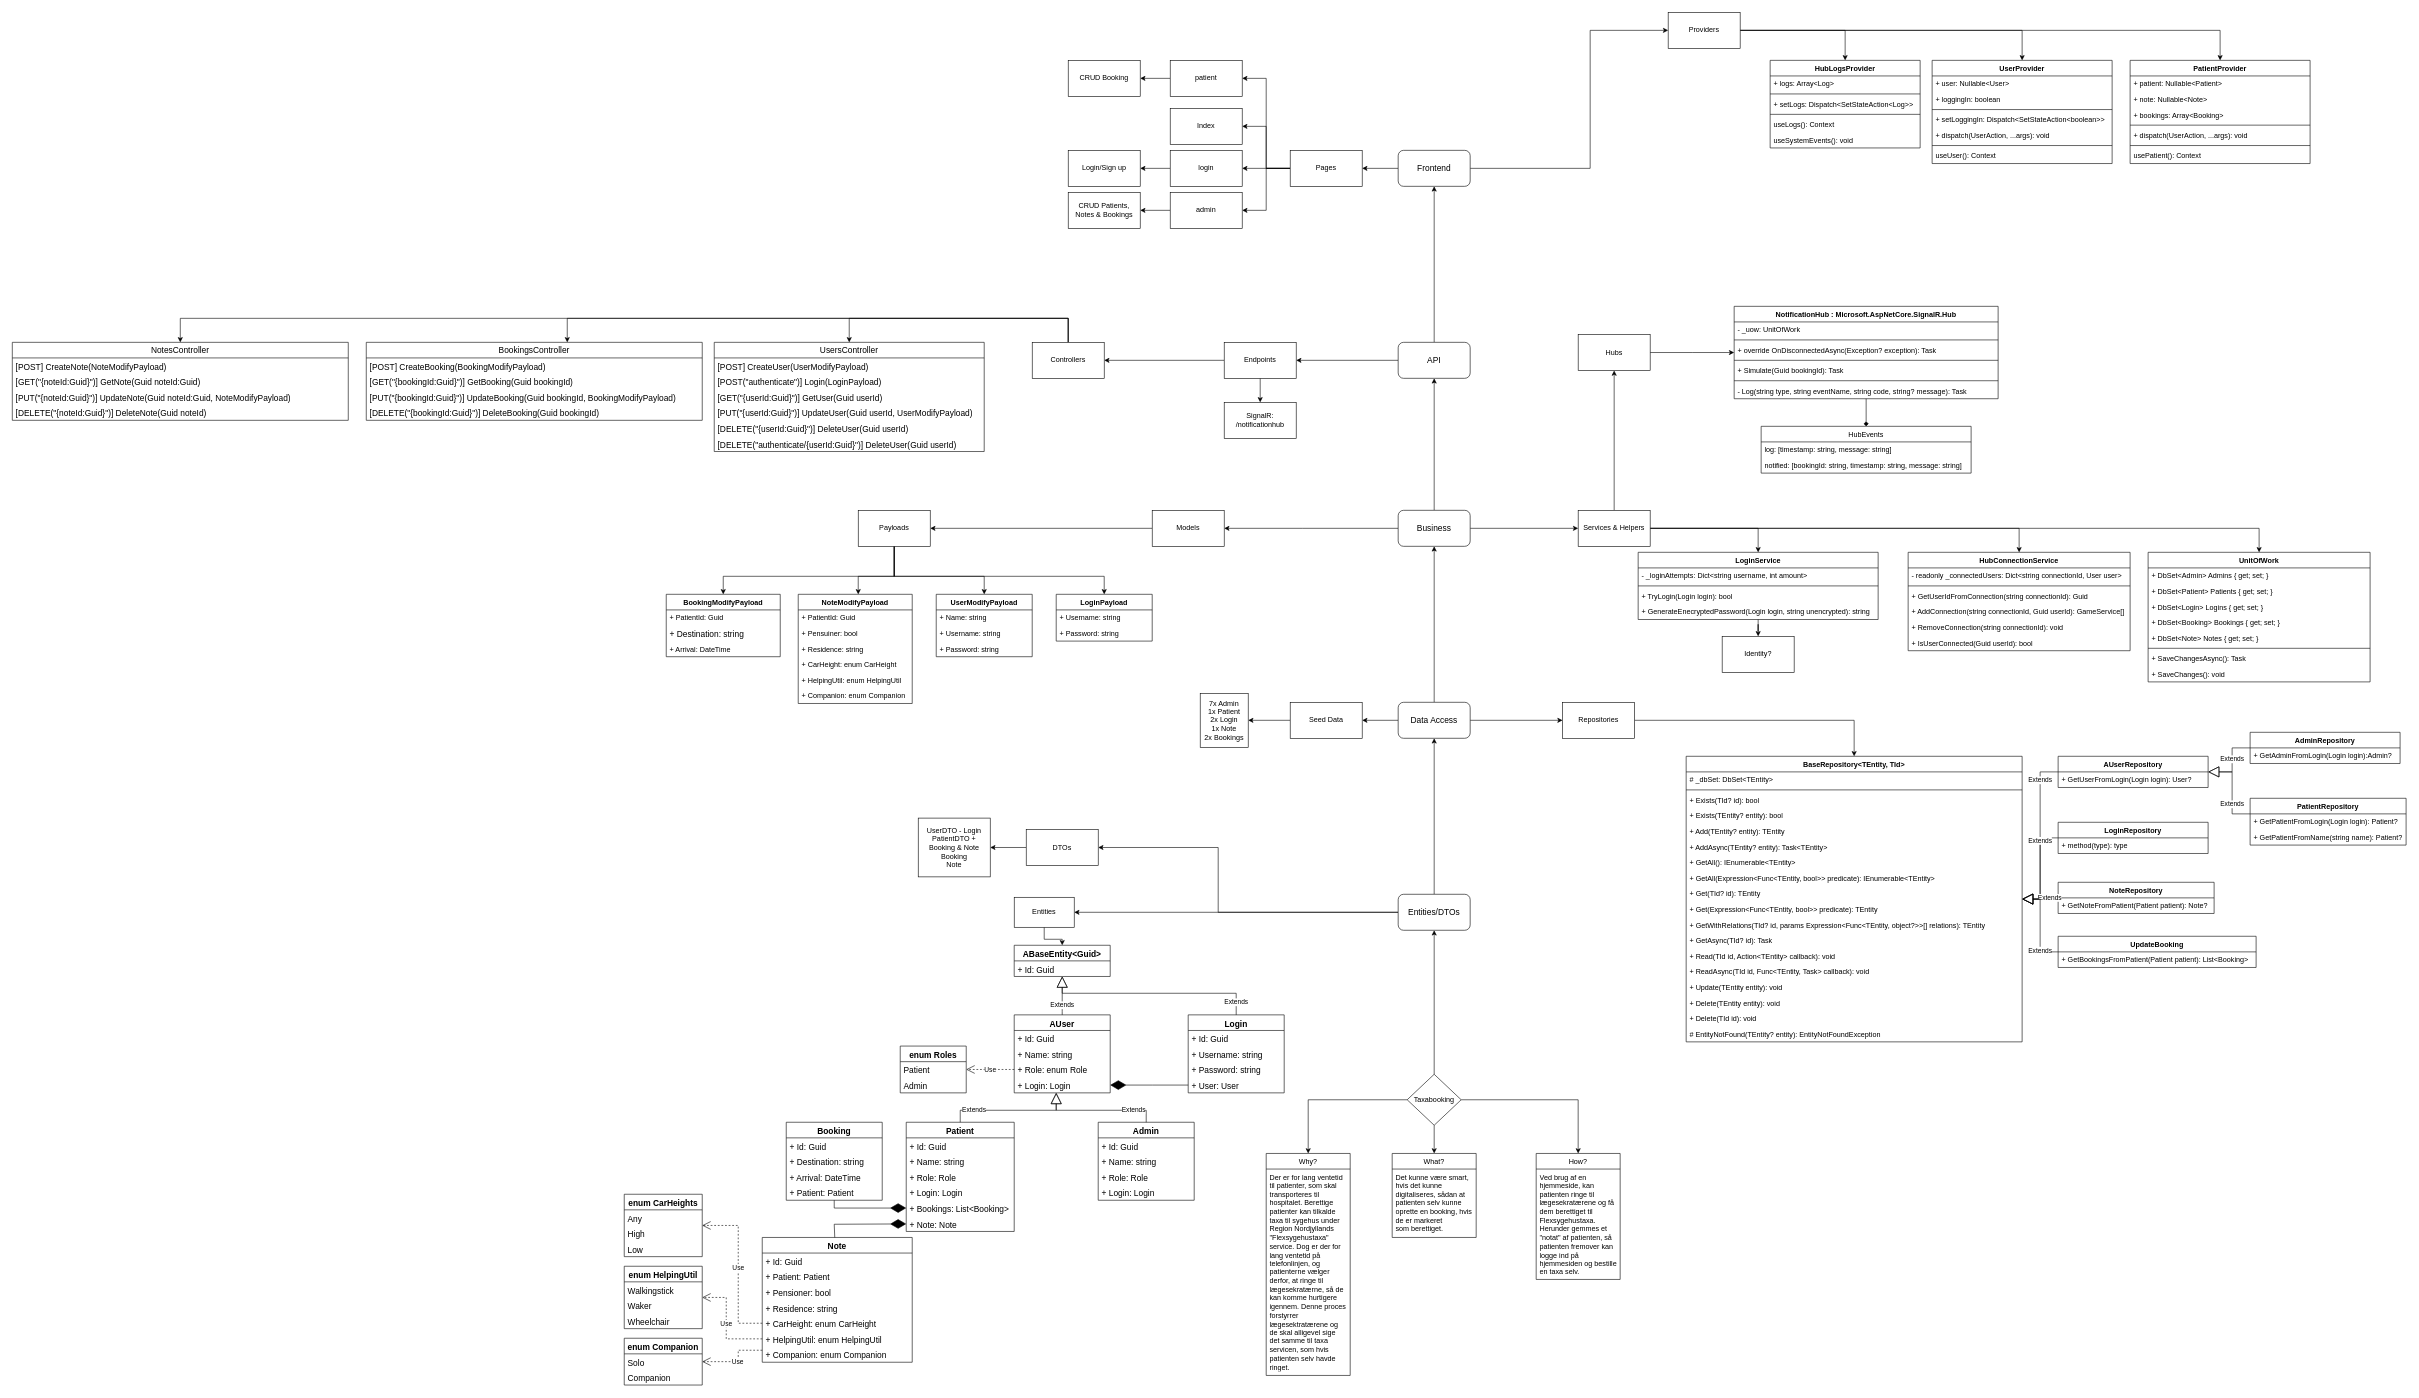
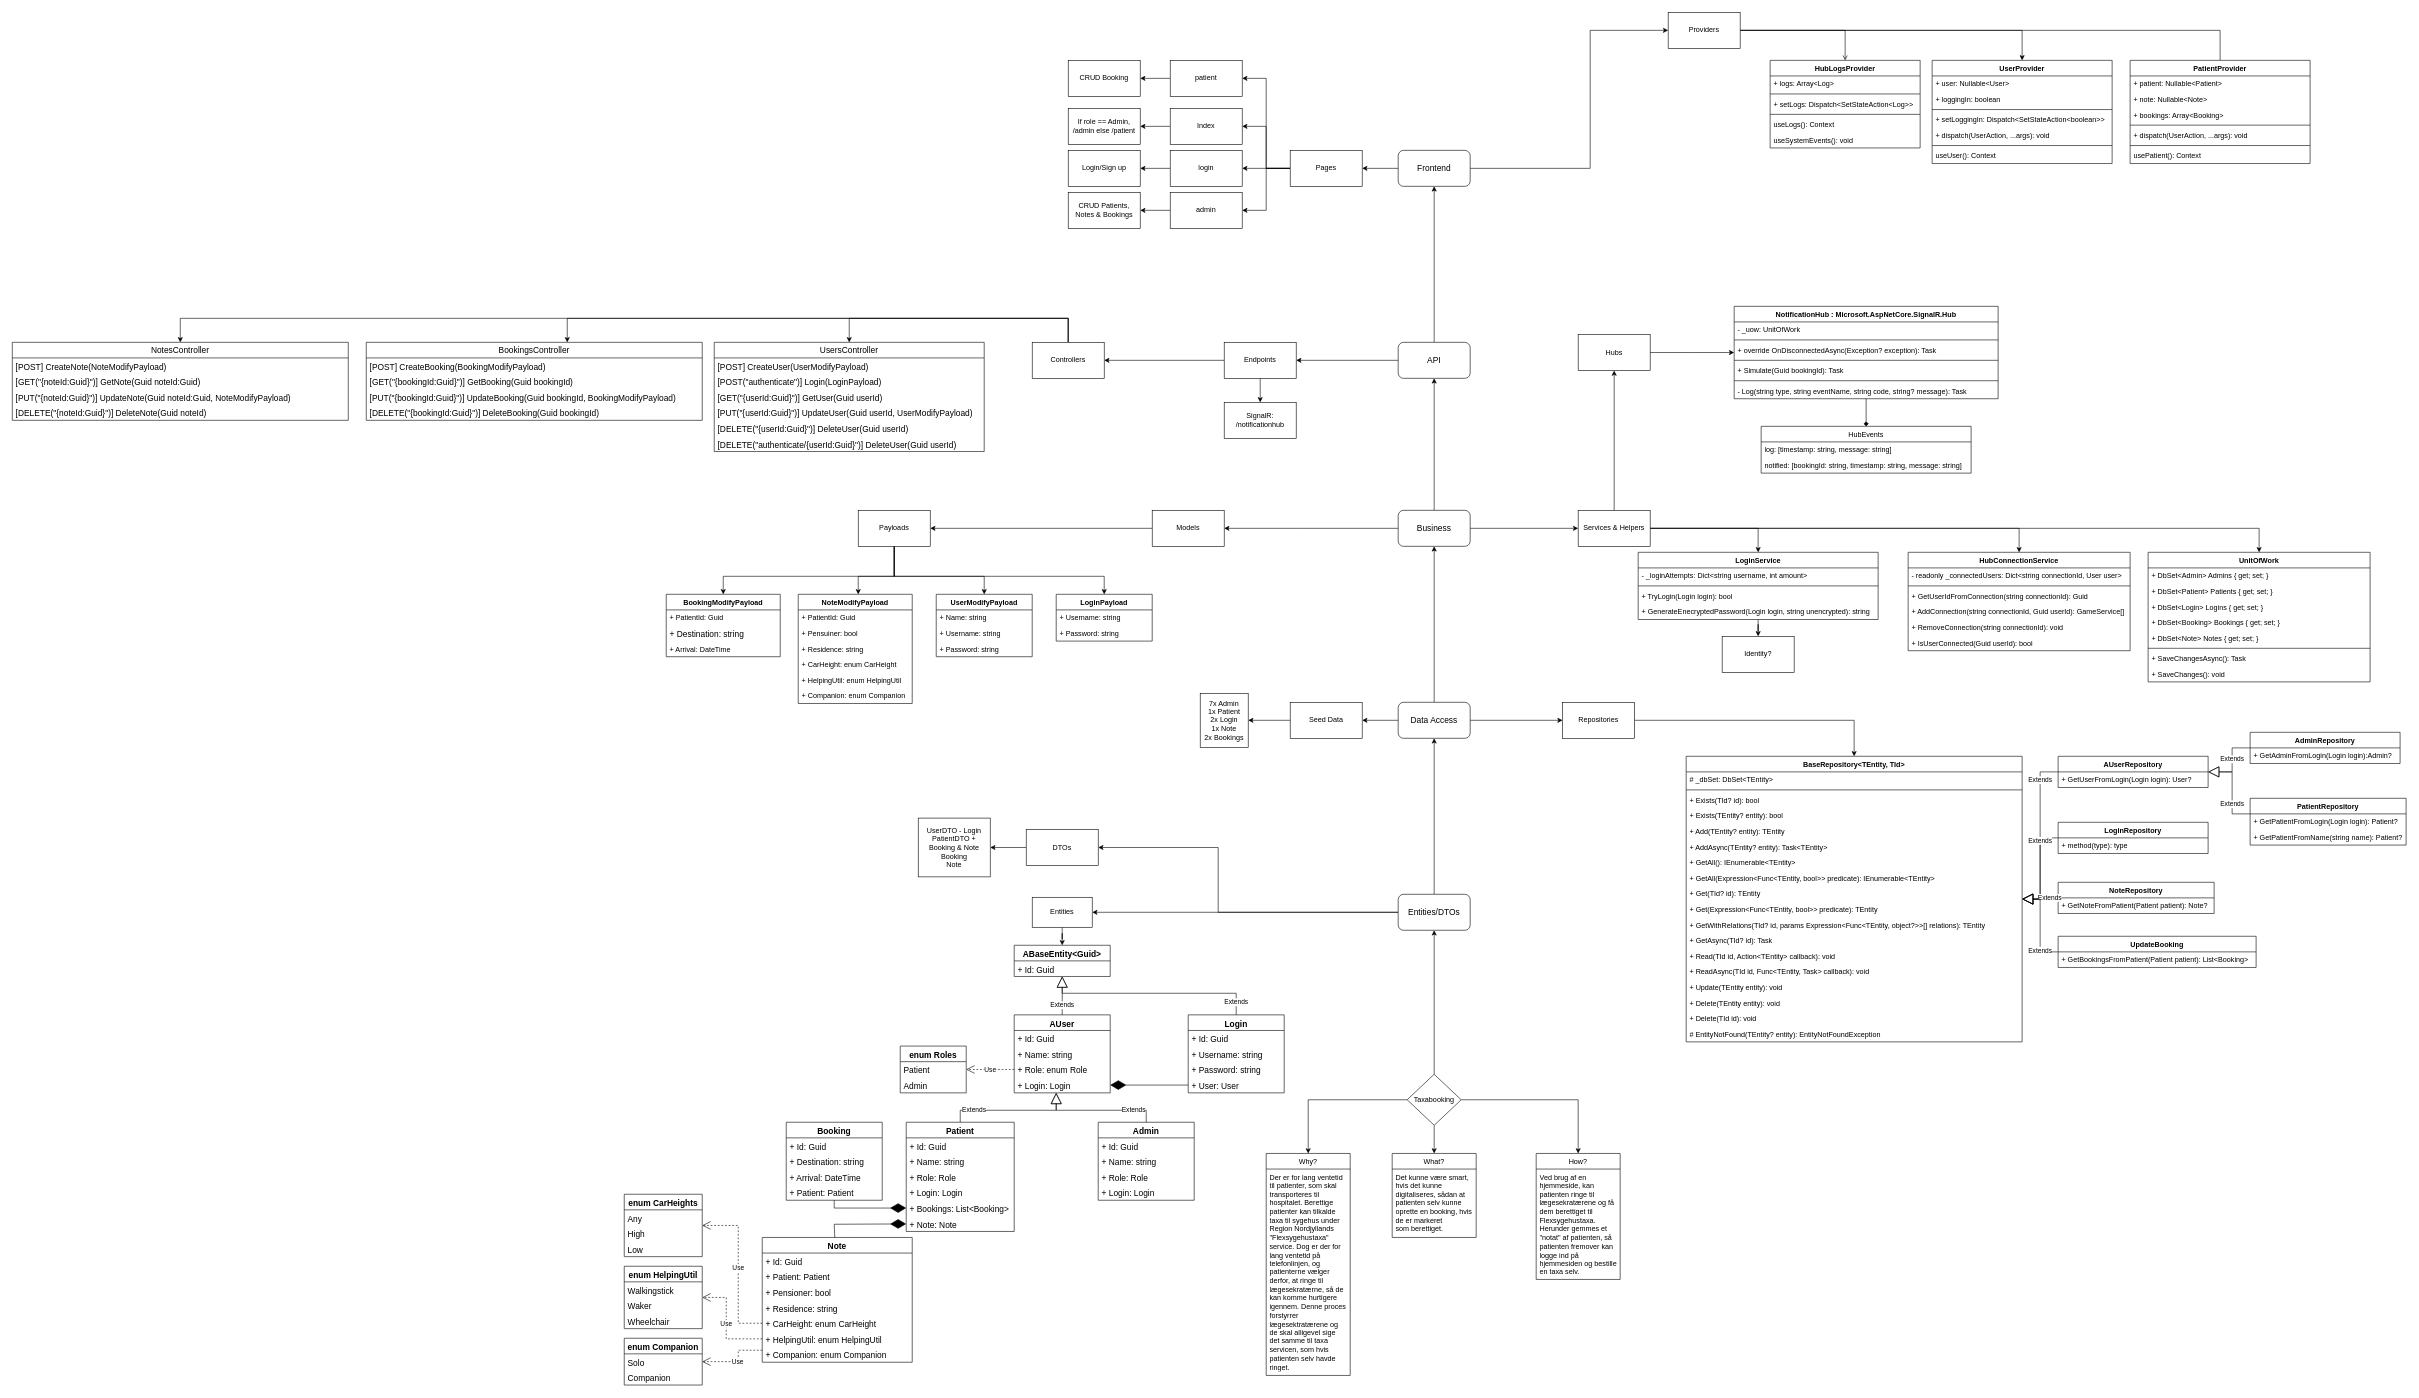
(1845, 54) -> (1845, 56)
(2220, 54) -> (2220, 56)
none -> (1104, 126)
none -> (1157, 126)
(1044, 912) -> (1062, 912)
